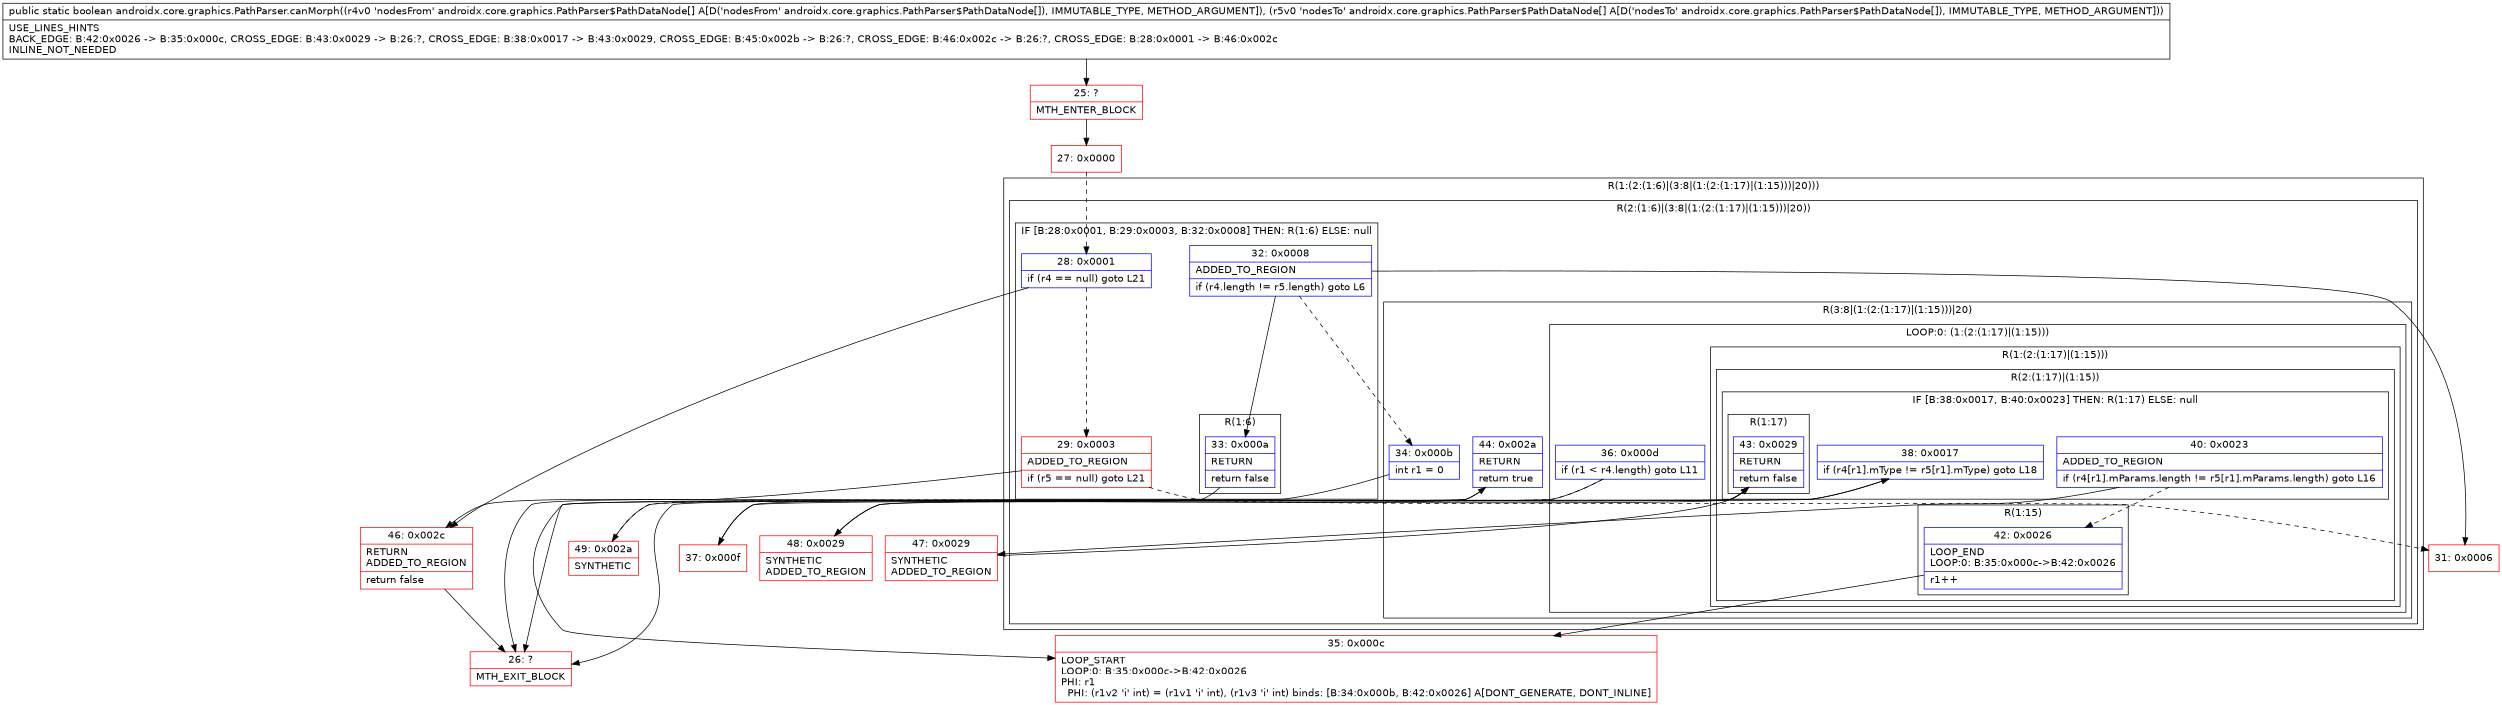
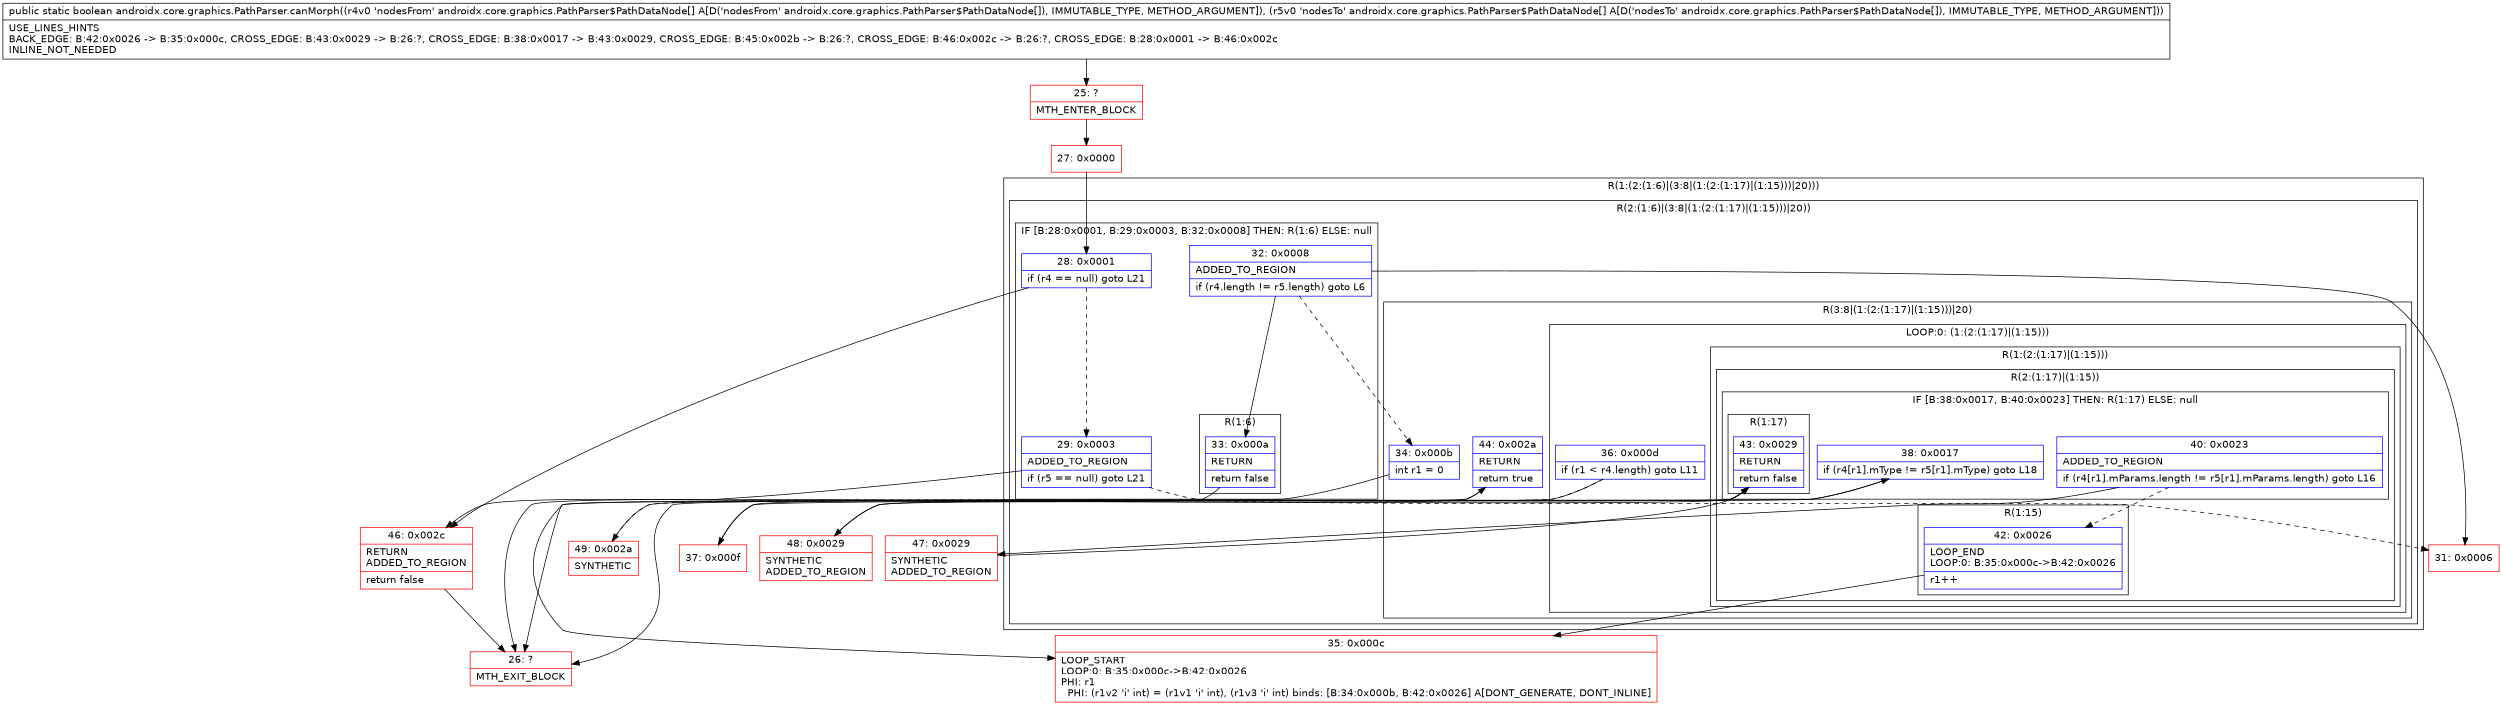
(1086, 209) -> (1086, 209)
(1086, 462) -> (1086, 462)
